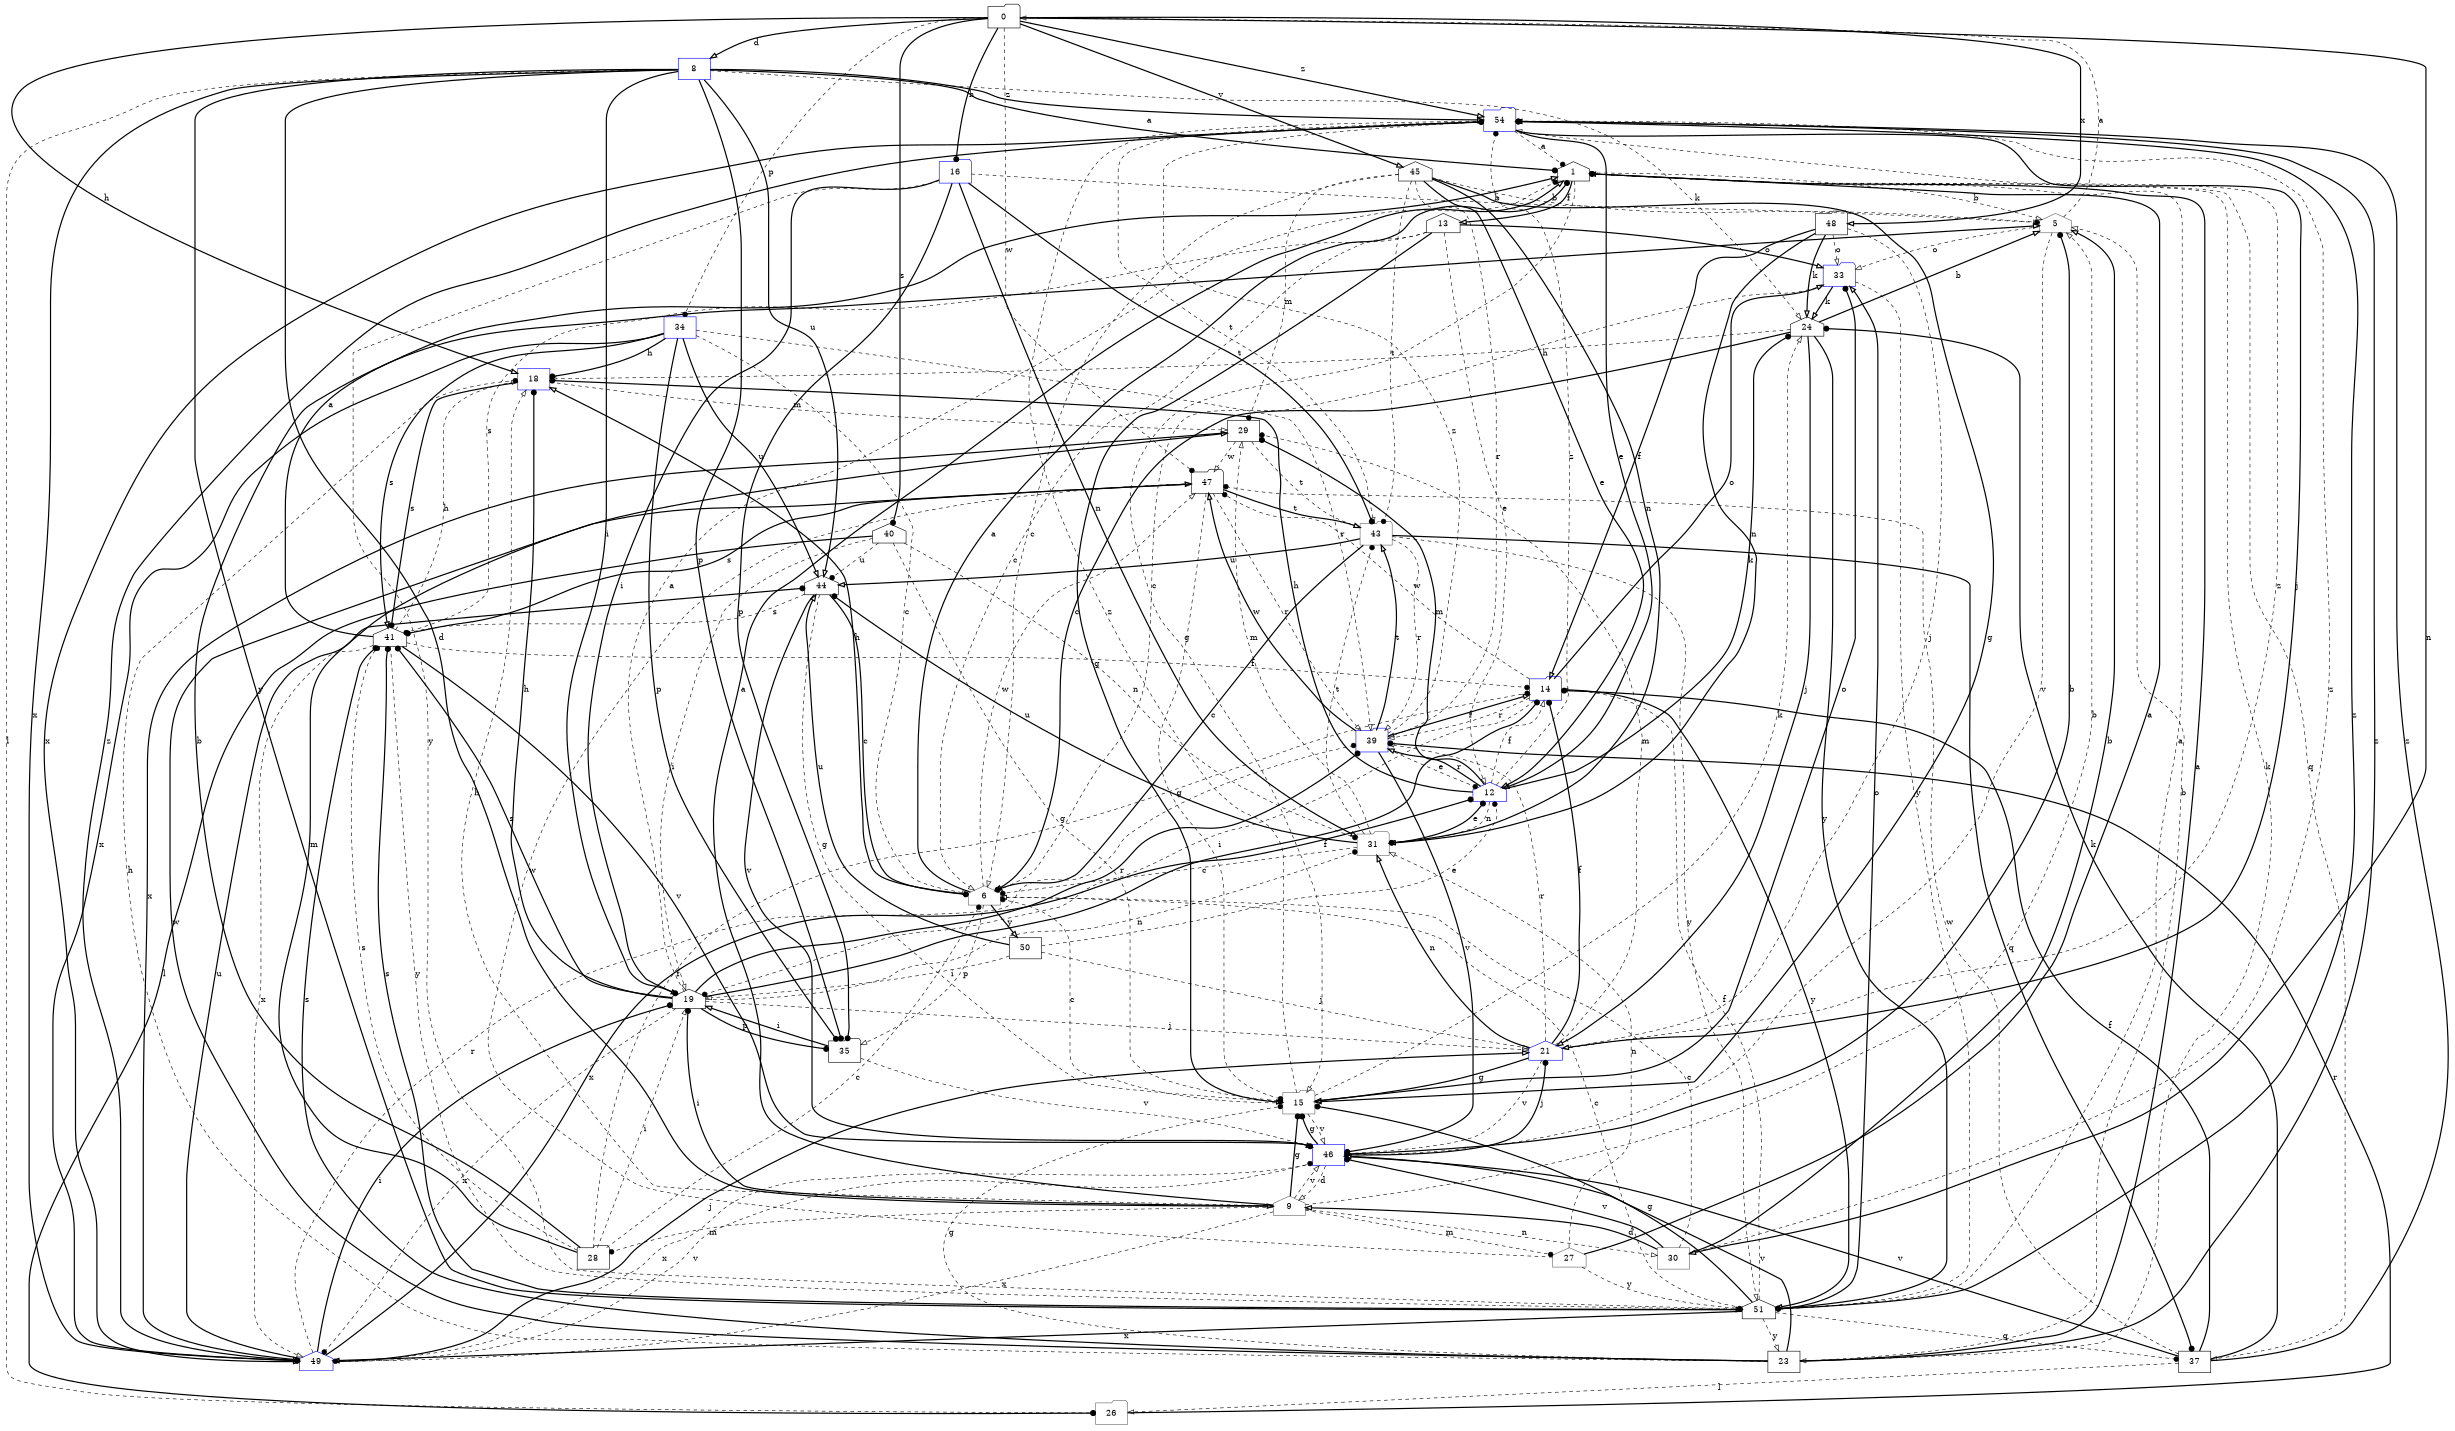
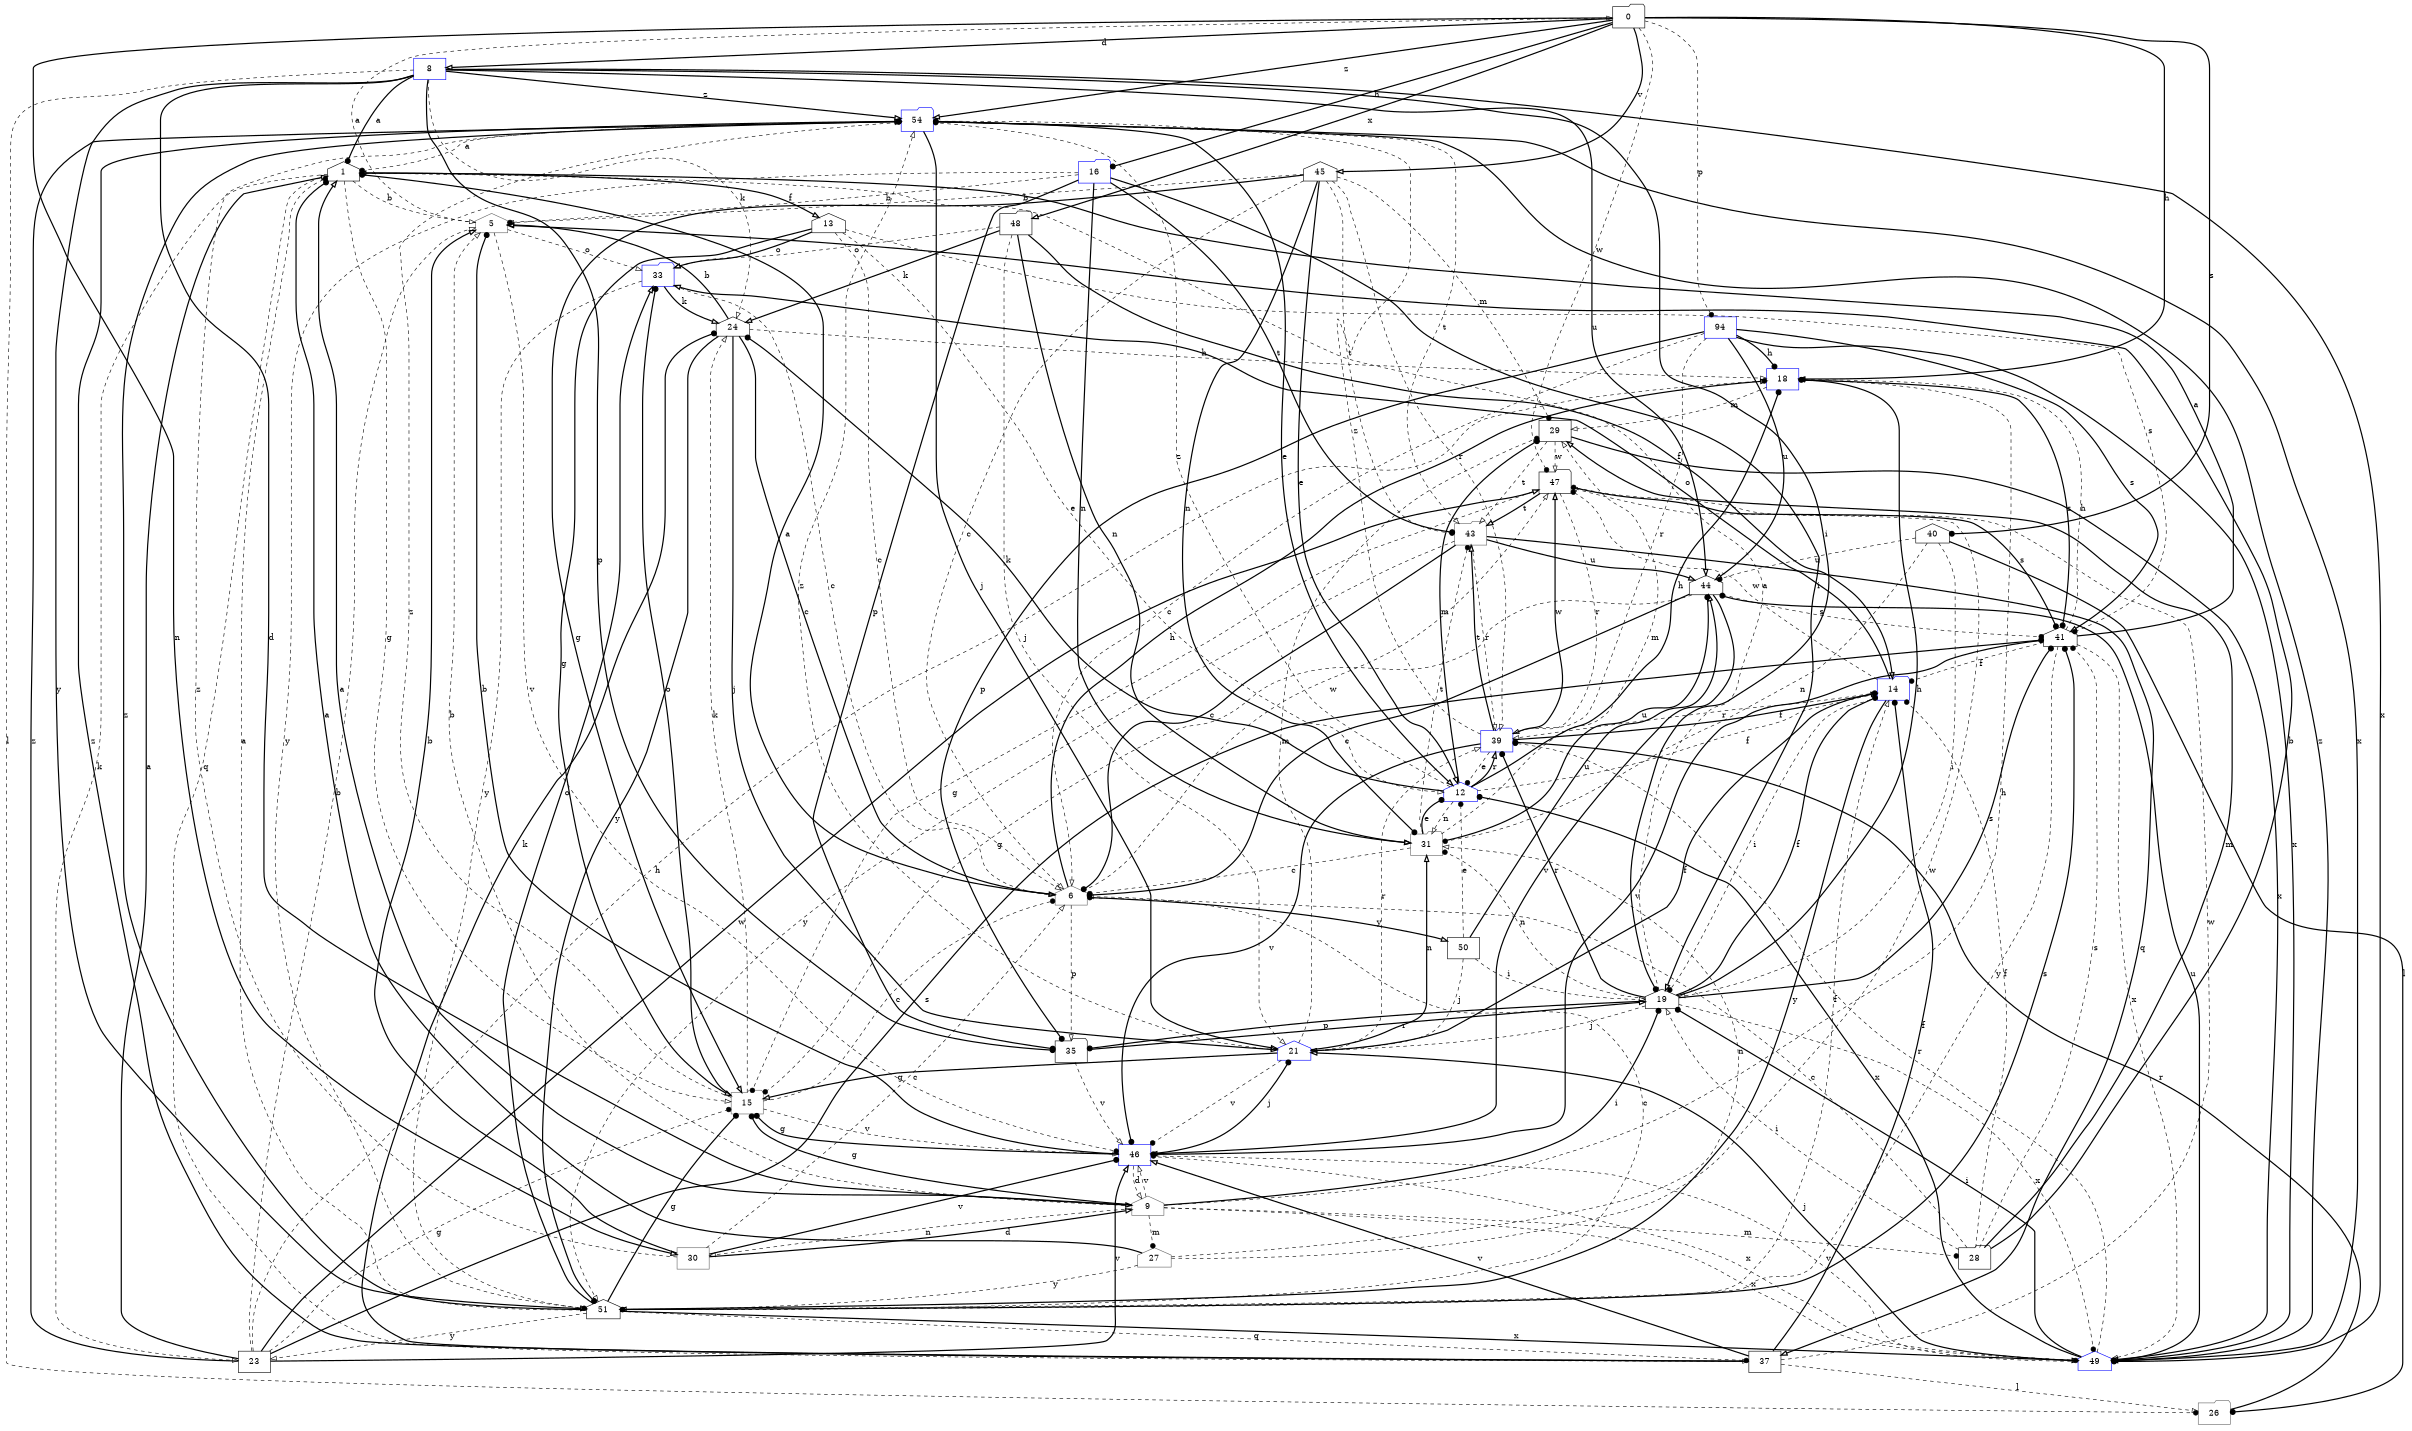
(680, 328) -> (1720, 328)
(1970, 663) -> (2153, 758)
(1080, 841) -> none
